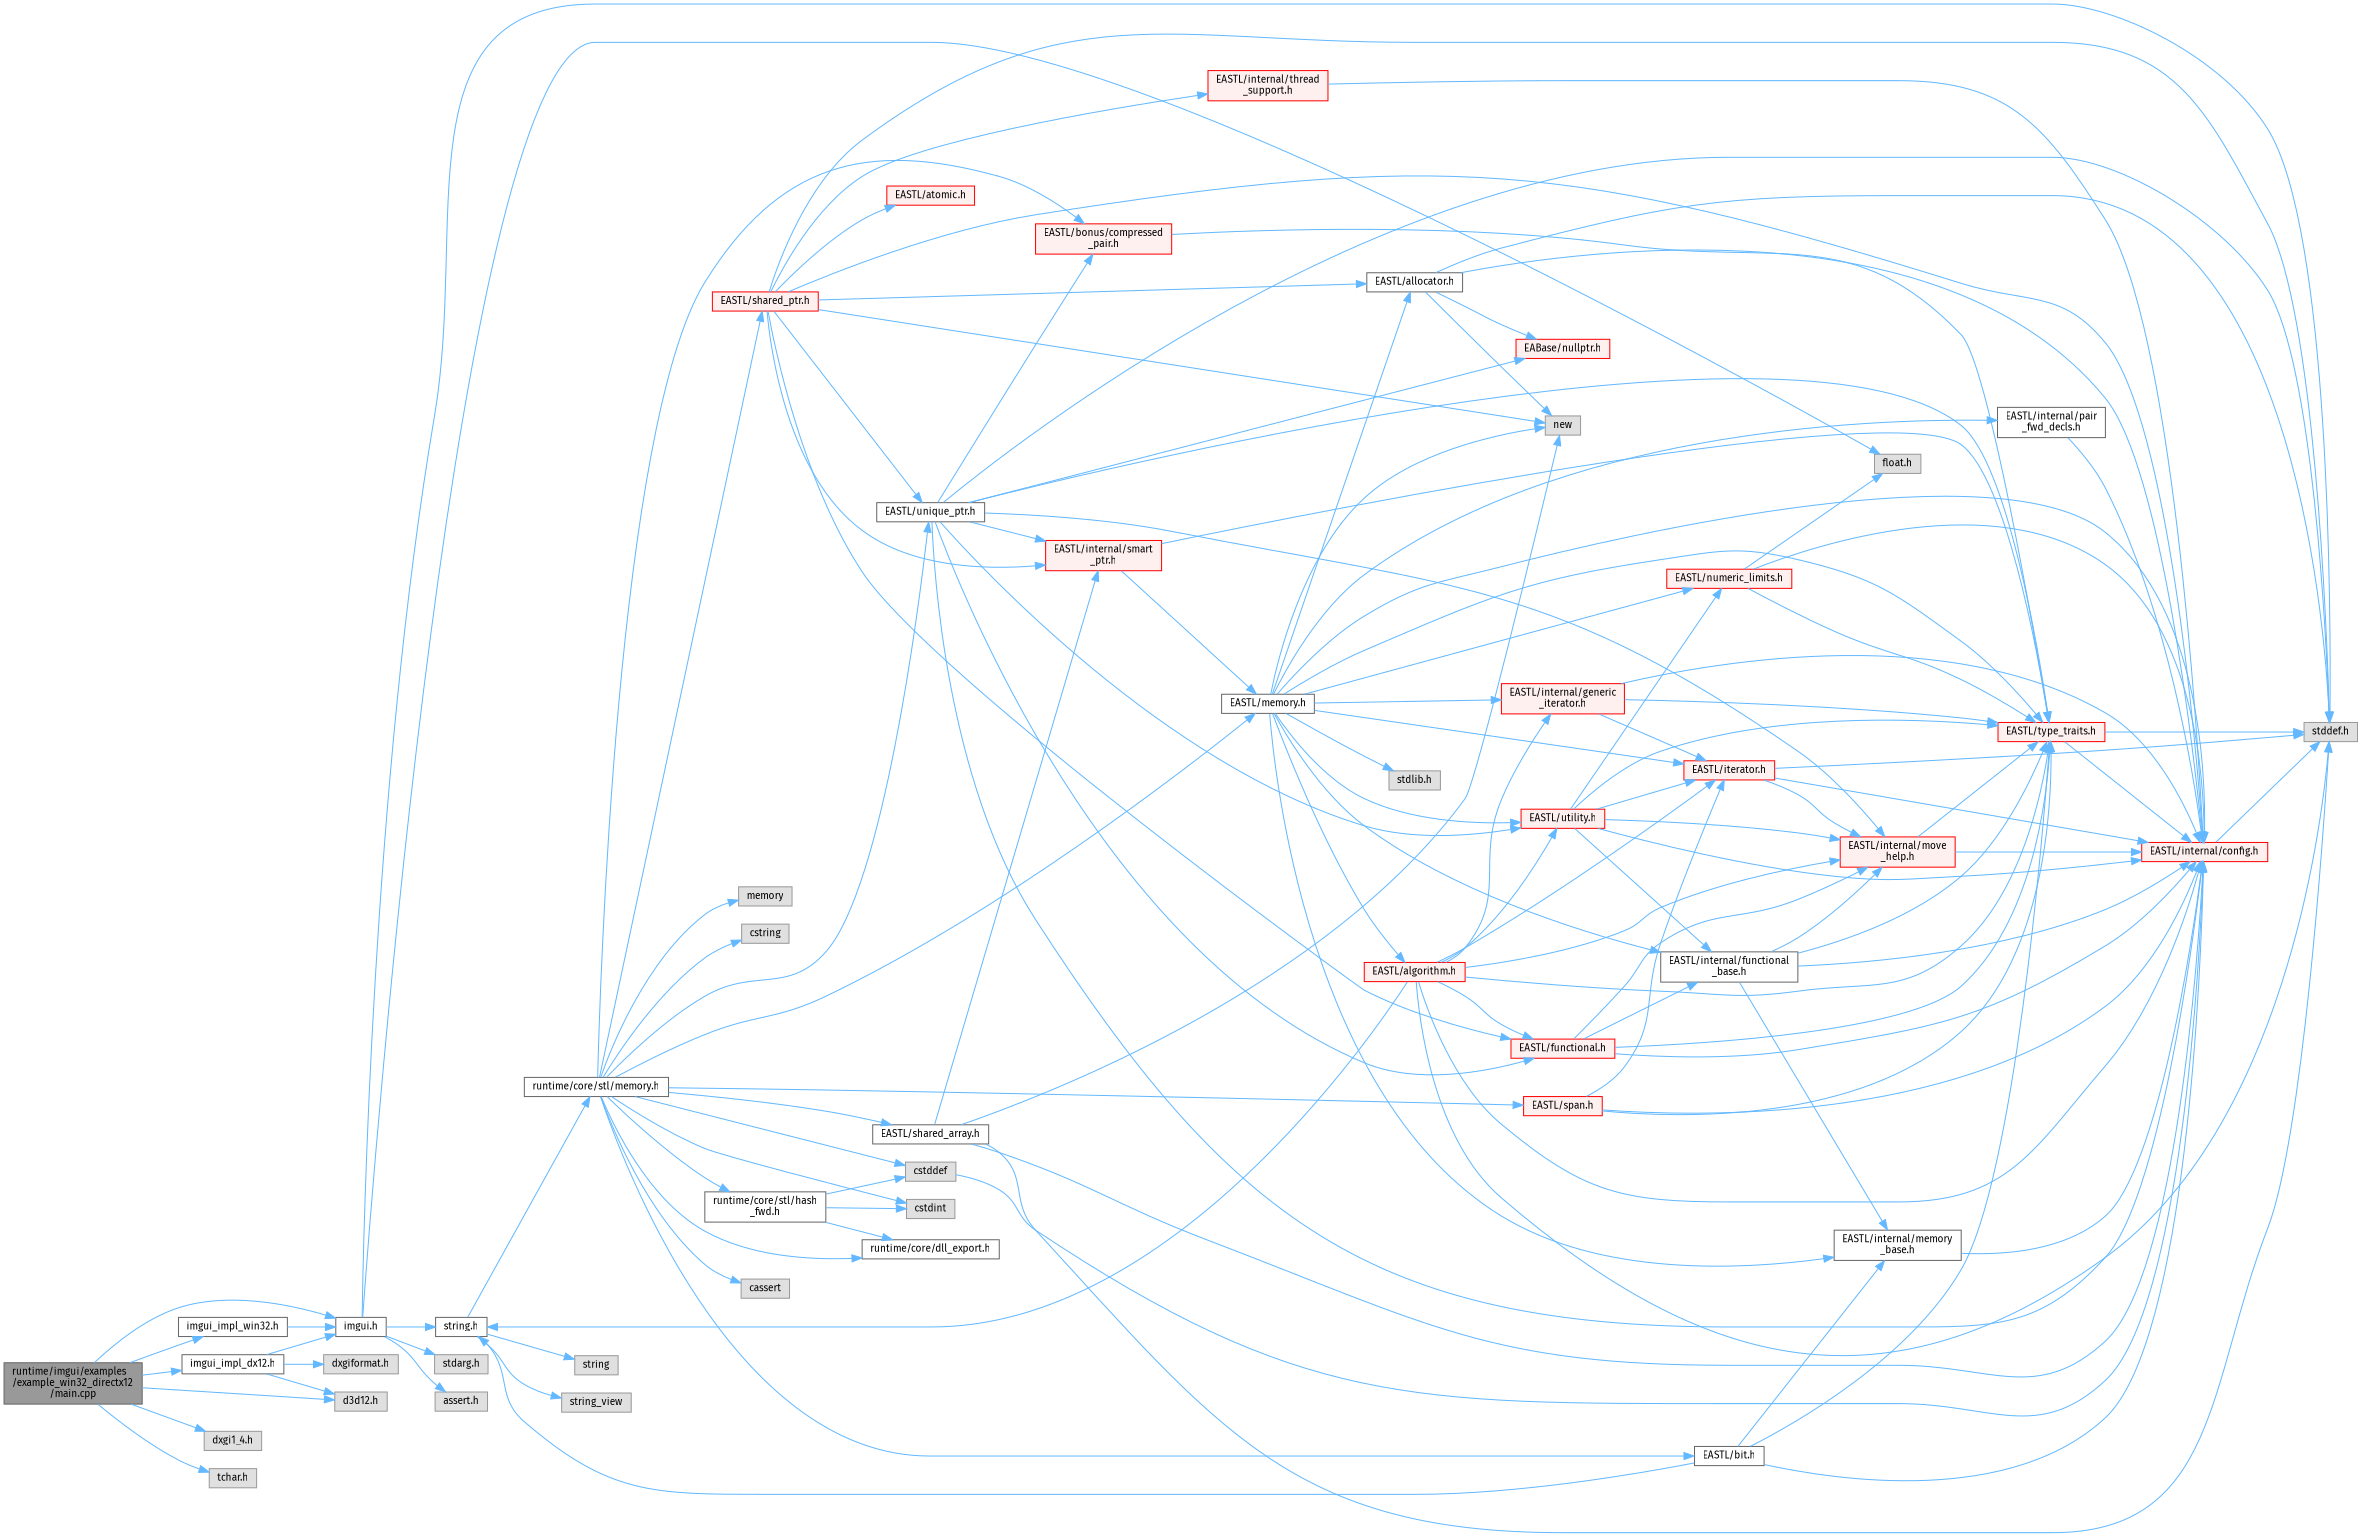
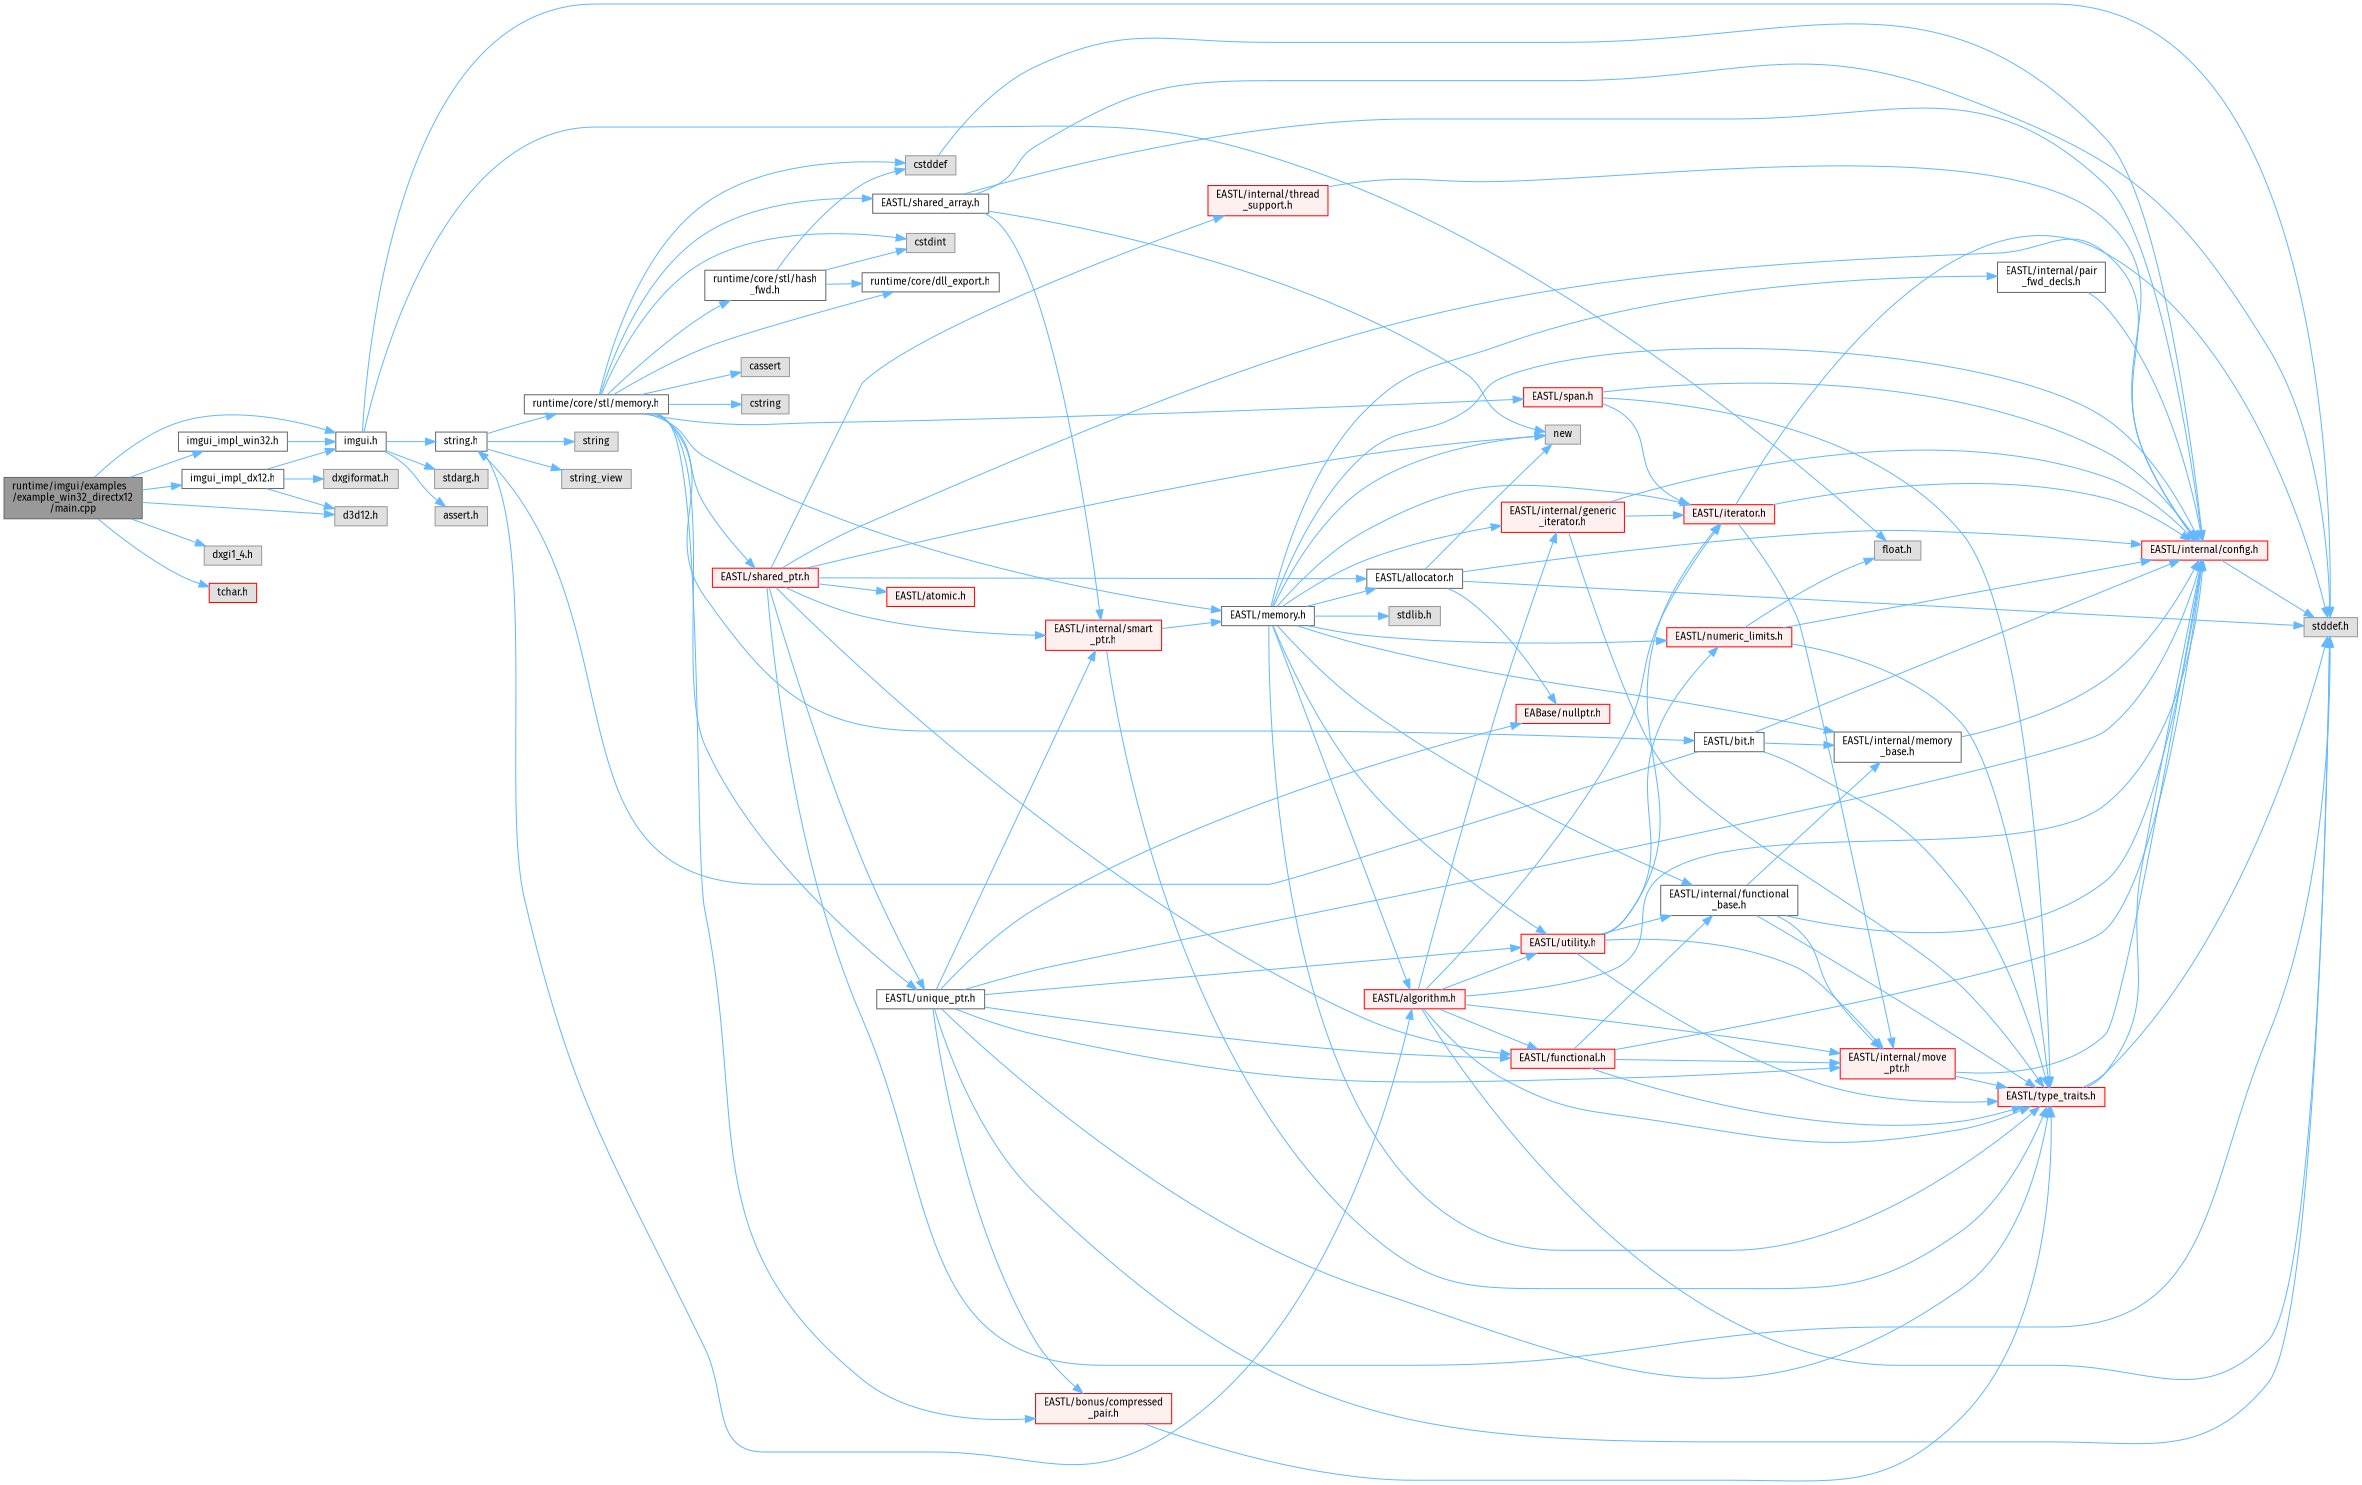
(1898, 852) -> (1898, 1064)
(1889, 880) -> none
(765, 896) -> none
(1018, 1315) -> (718, 1393)
(233, 1478) -> (233, 593)
